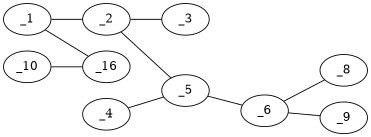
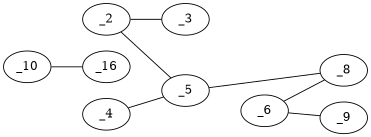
(27, 19) -> none
(225, 101) -> (265, 80)
